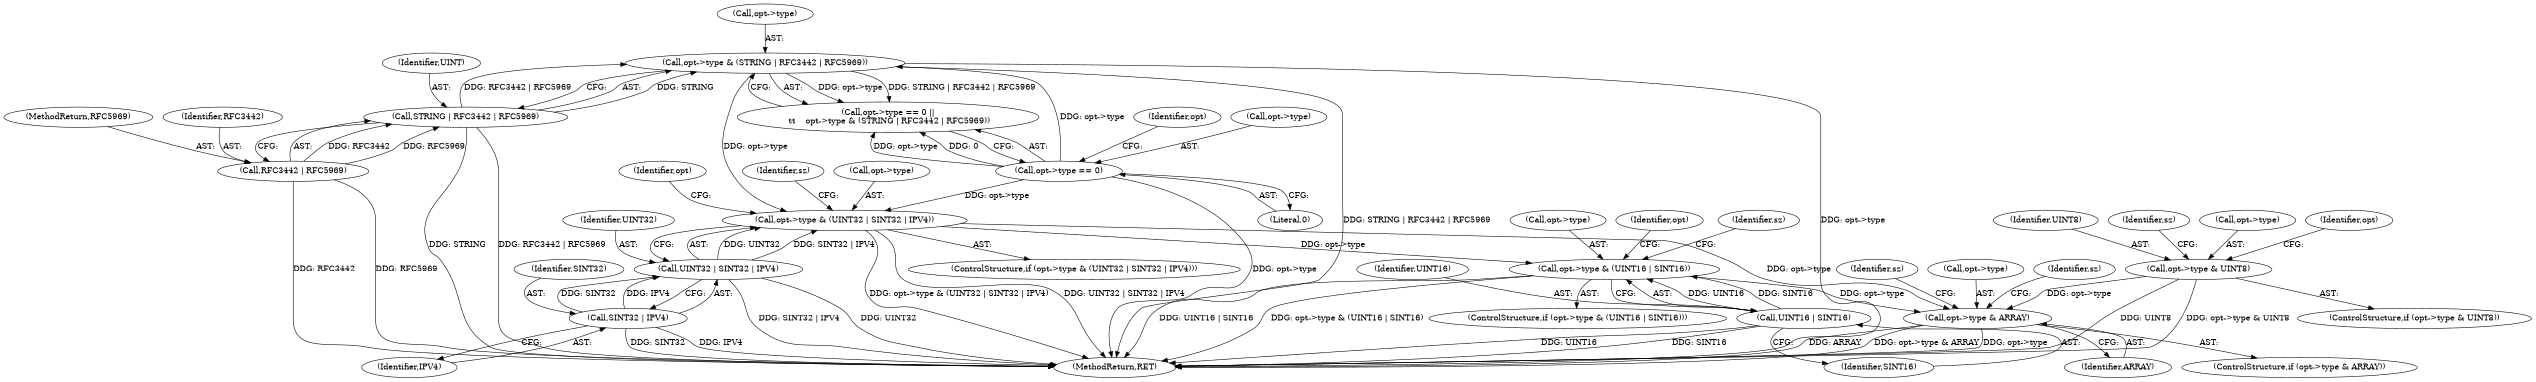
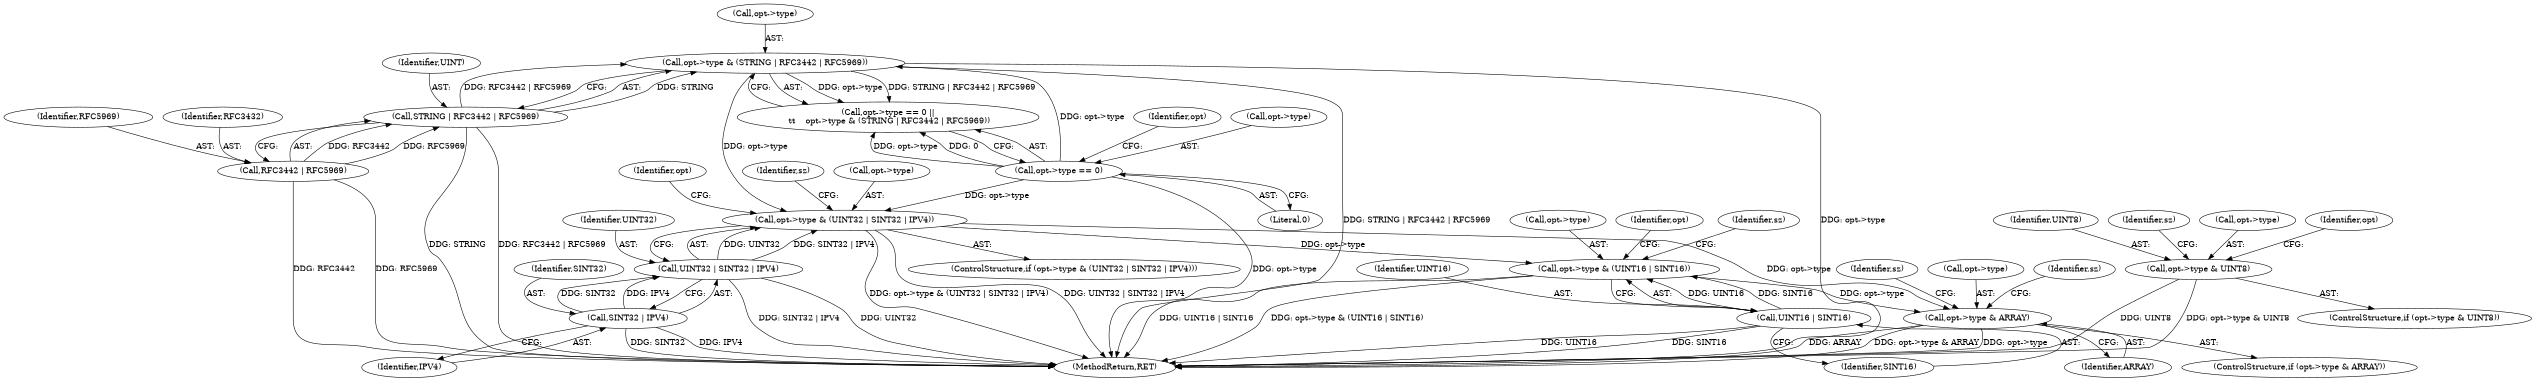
(78, 117) -> (78, 117)
(223, 117) -> (223, 117)
(2077, 285) -> none
(1578, 318) -> none
